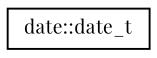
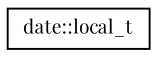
(79, 29) -> (79, 29)
